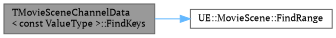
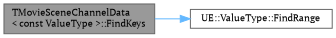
(261, 19) -> (261, 19)
